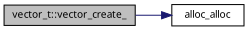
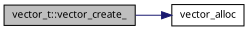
(208, 15) -> (208, 15)
